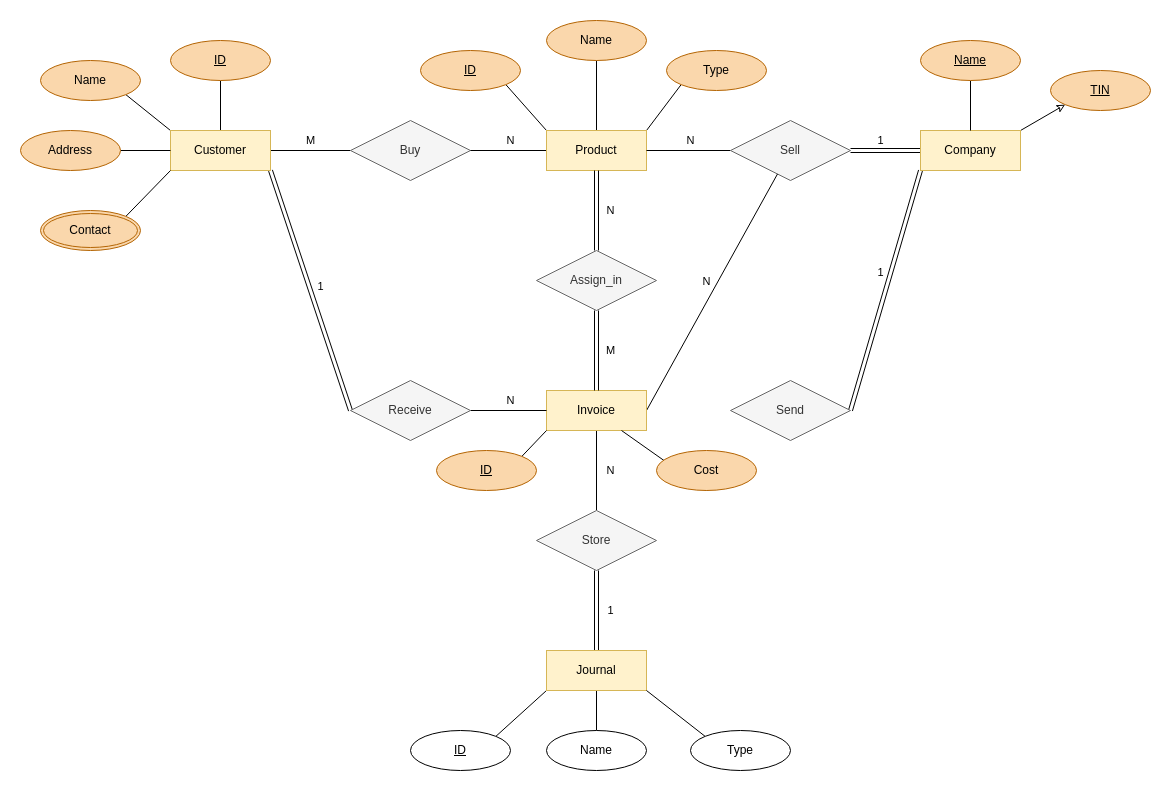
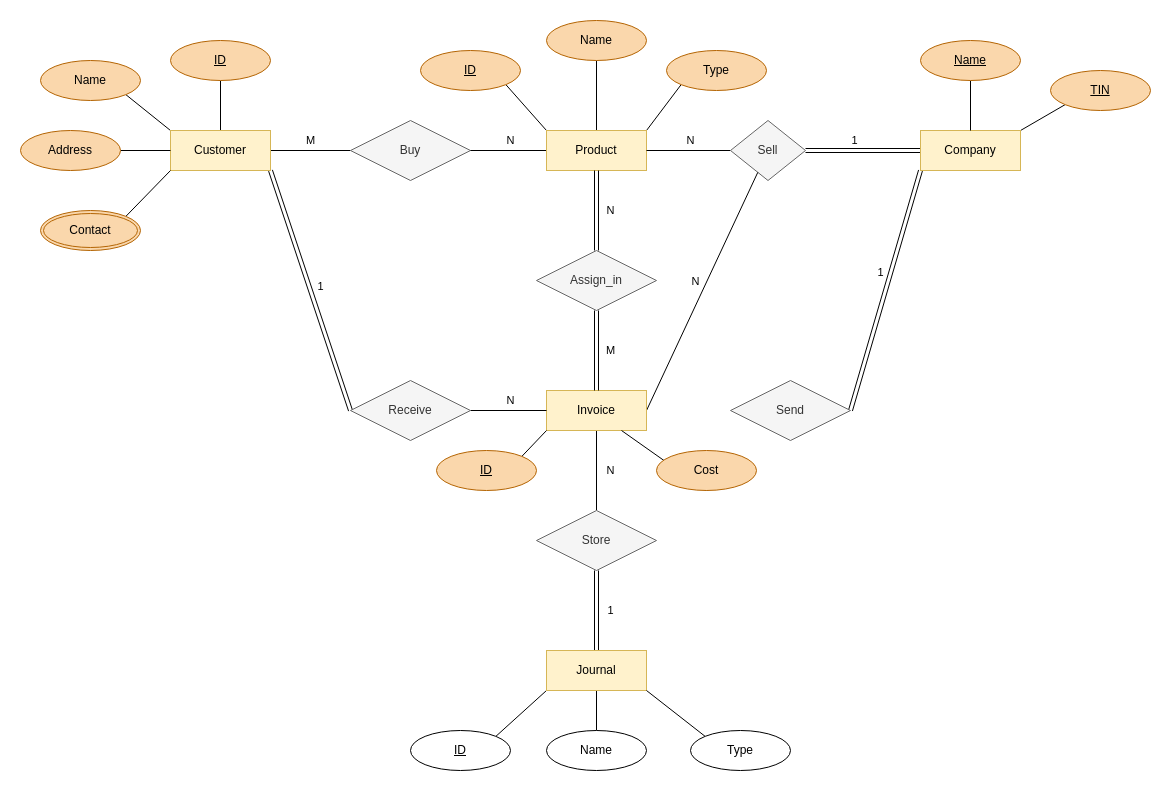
(1058, 109) -> (1061, 107)
(791, 151) -> (768, 151)
